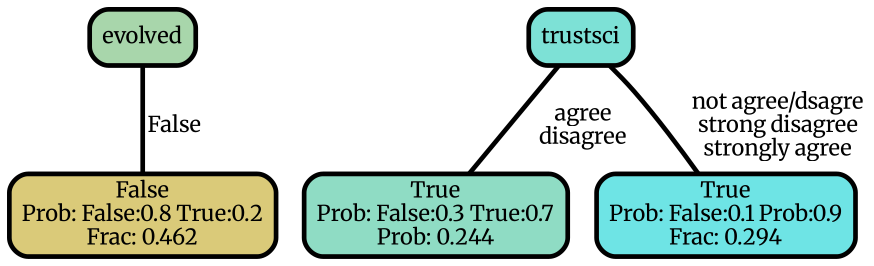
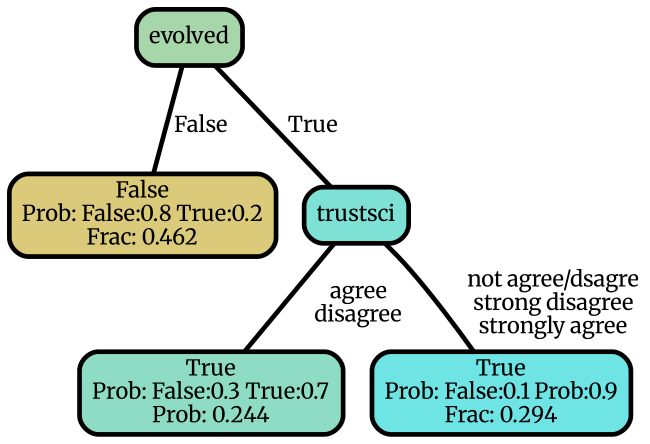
none -> (273, 126)
